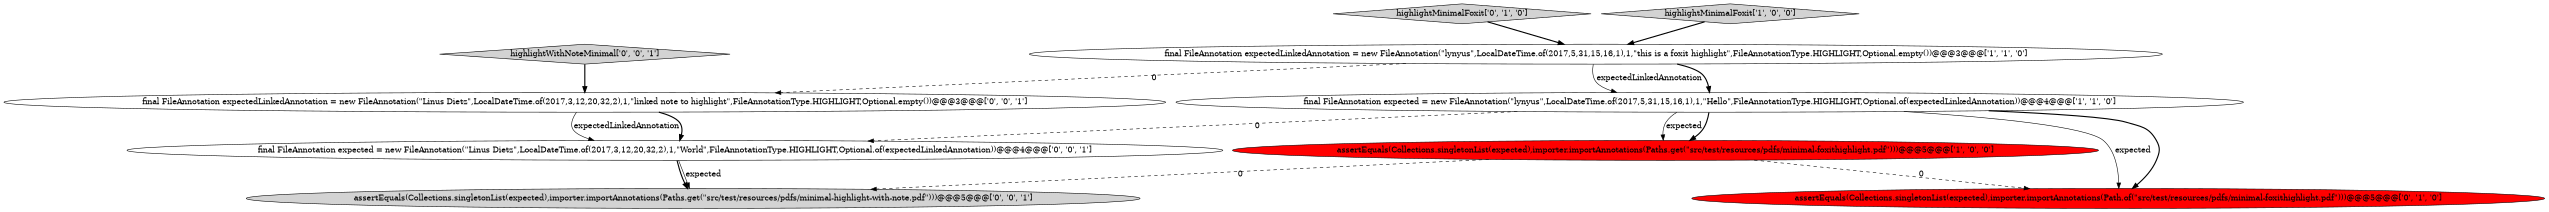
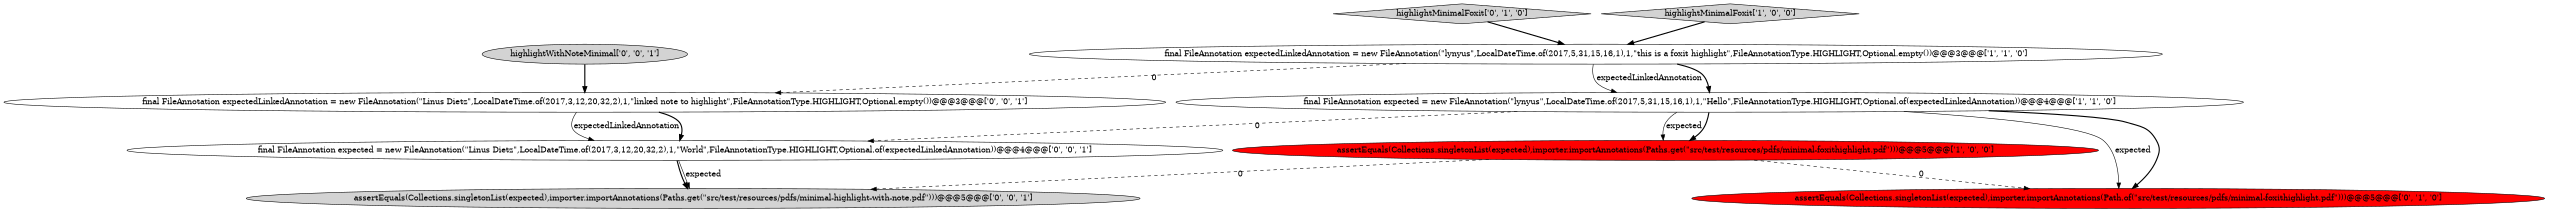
(585, 54) -> (585, 54)
